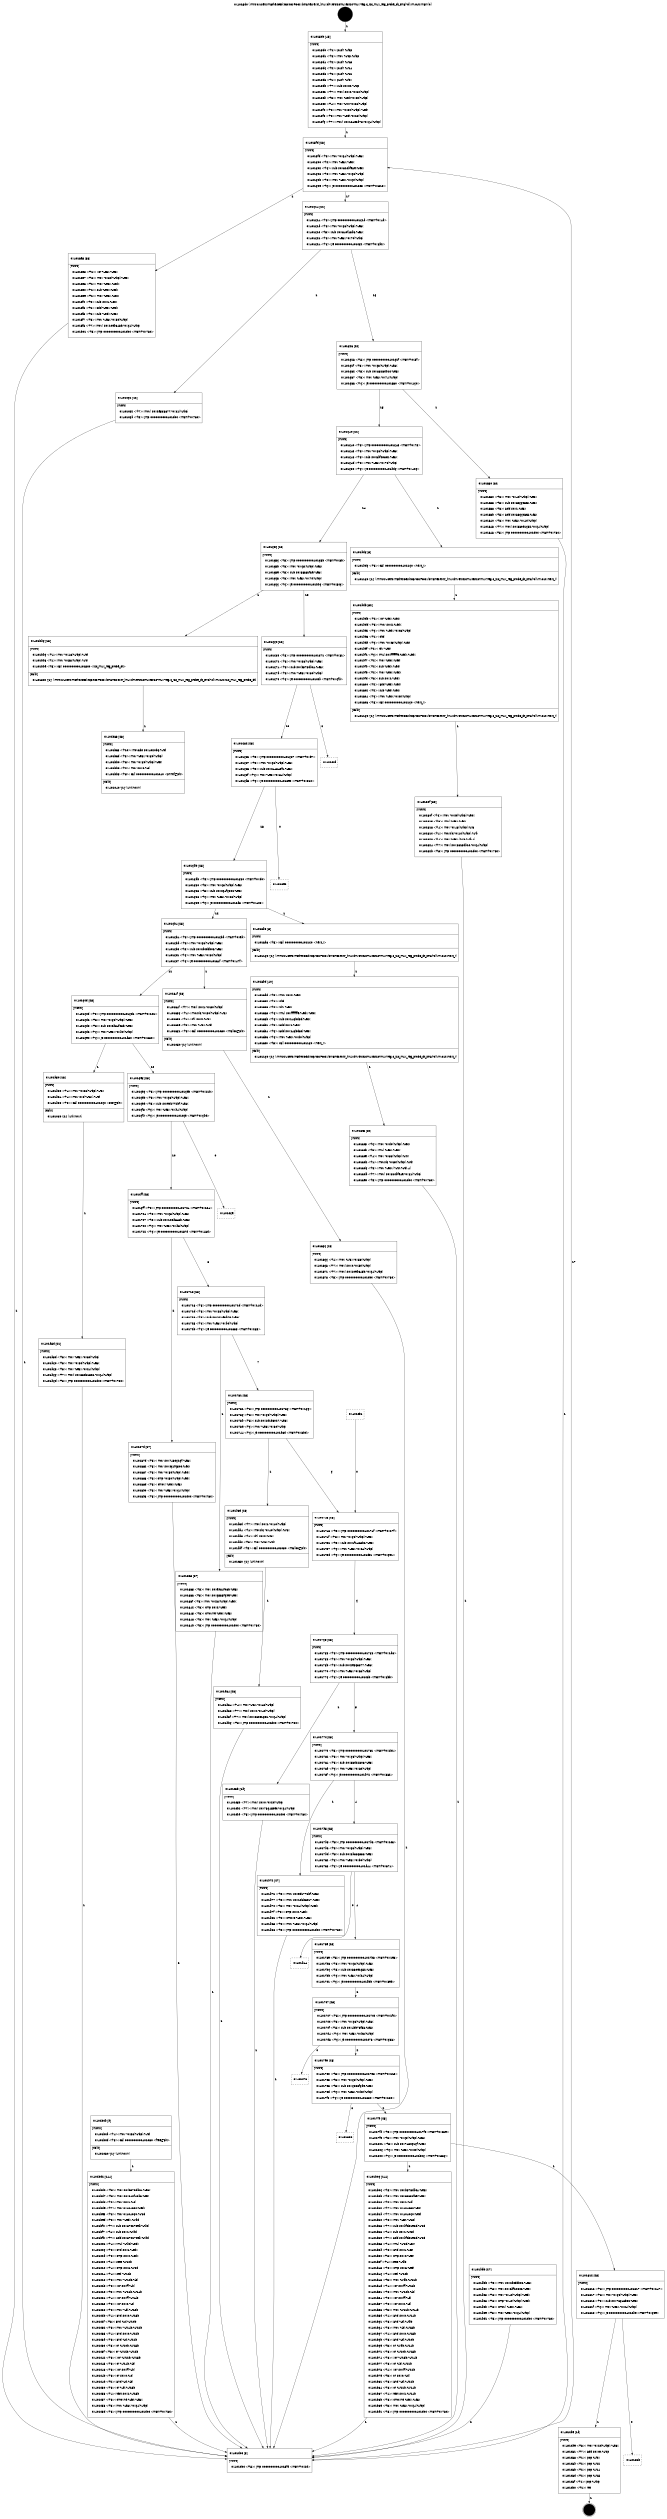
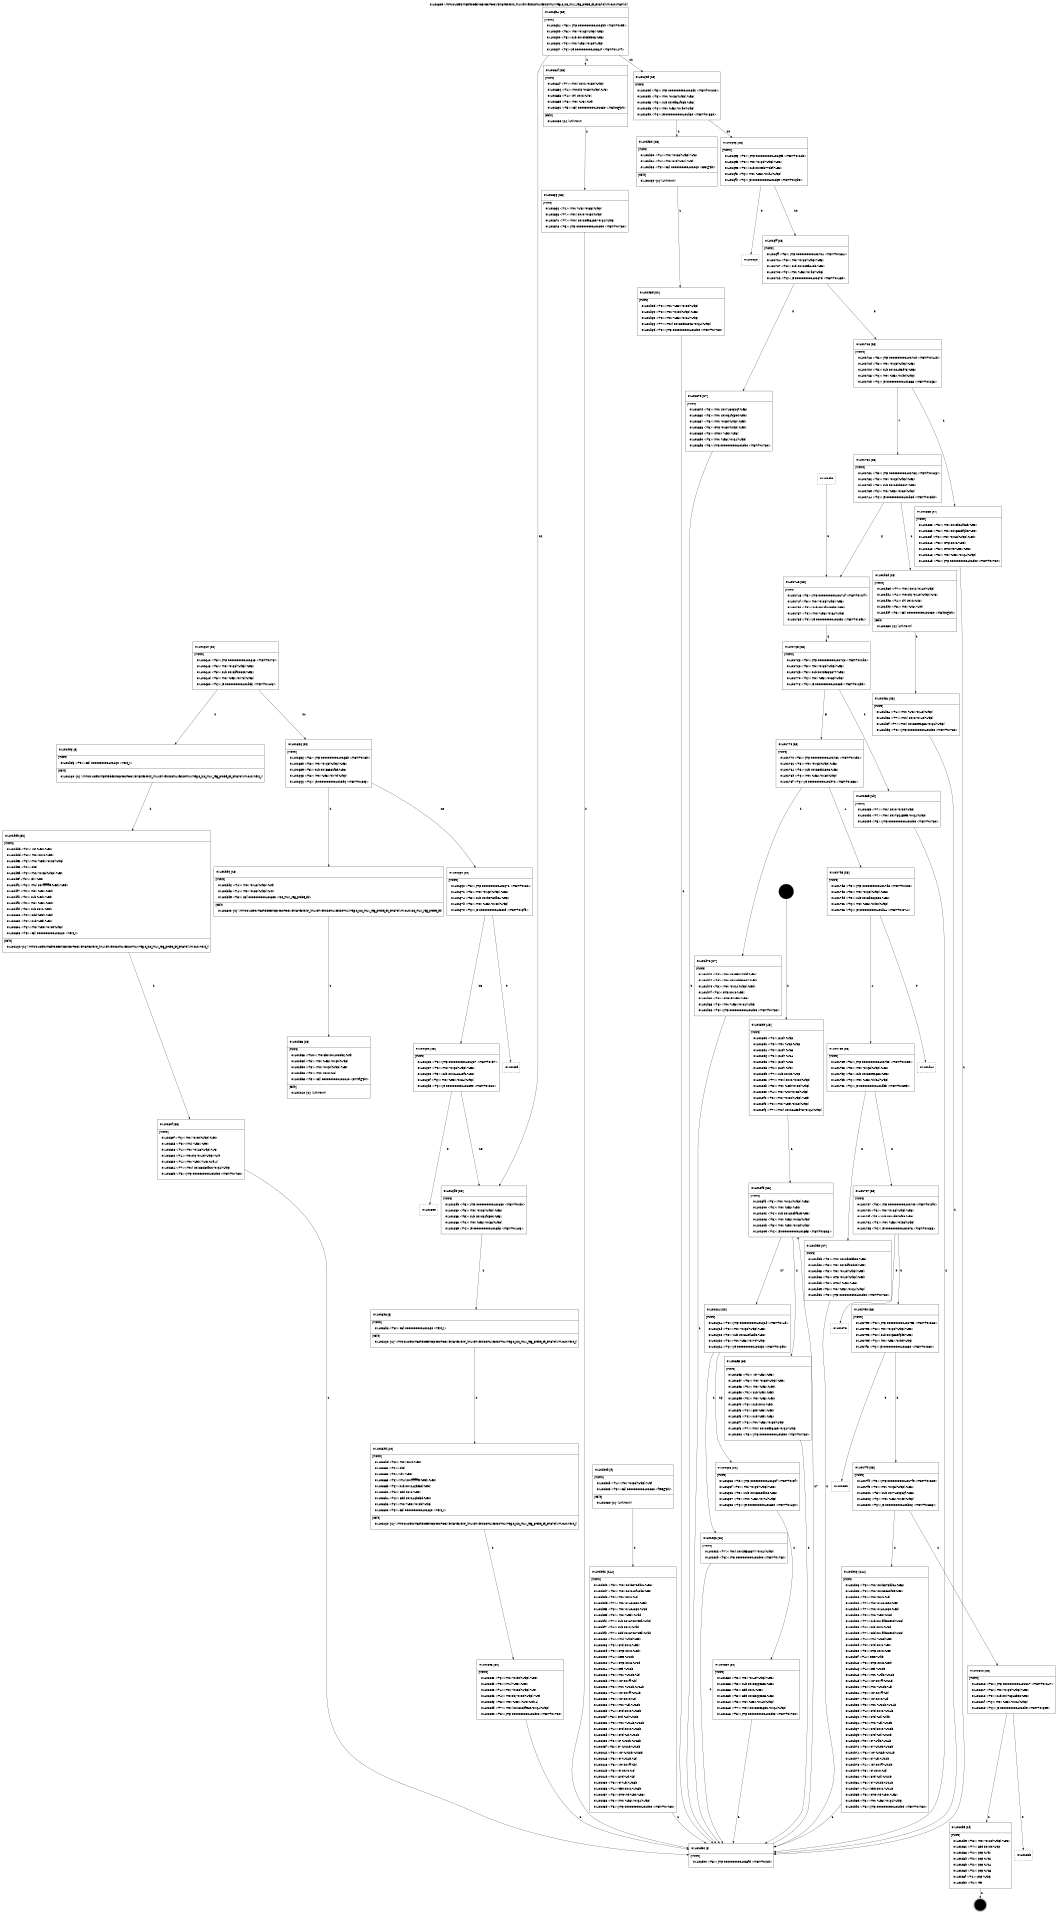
(379, 407) -> none
(214, 913) -> (538, 622)
none -> (853, 1165)
